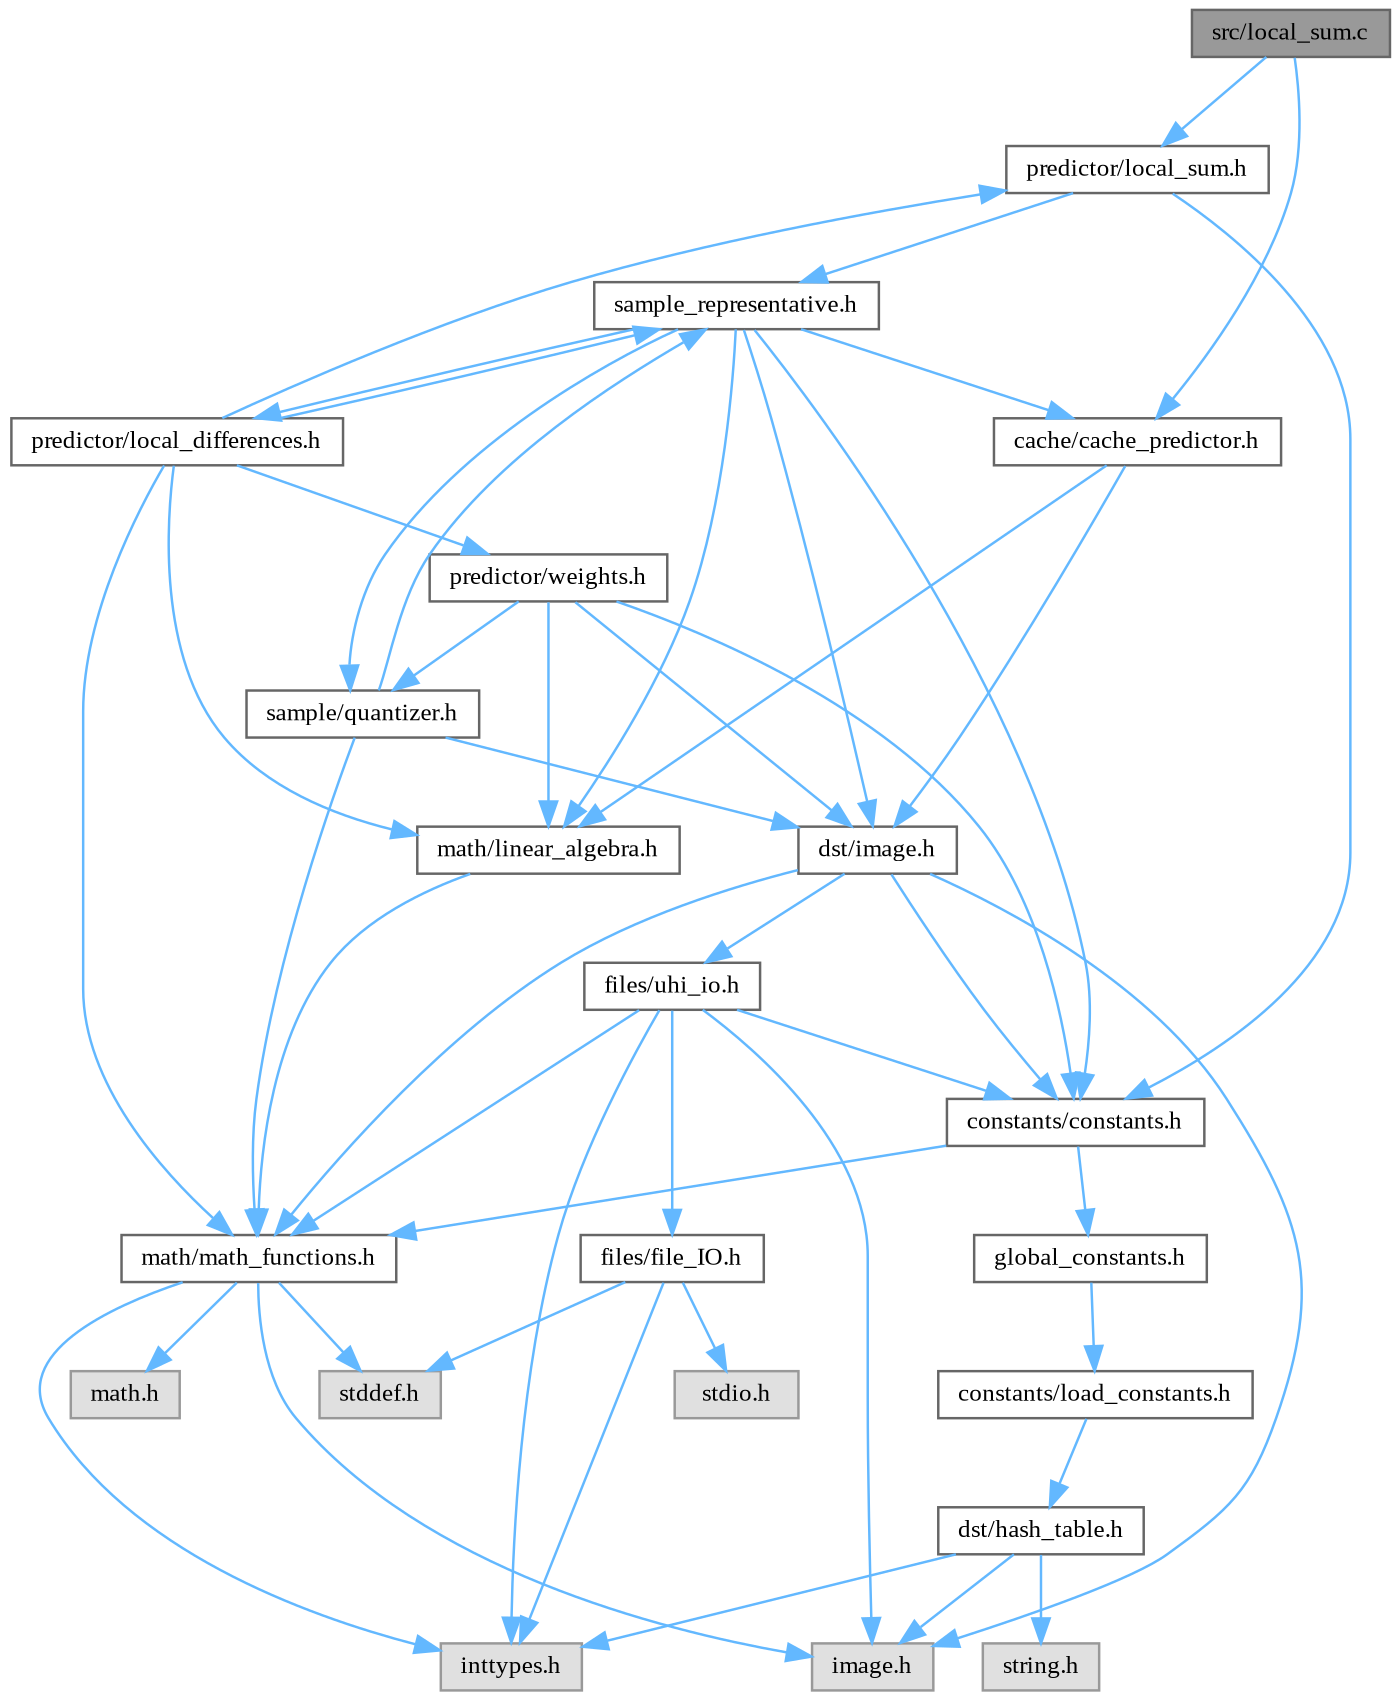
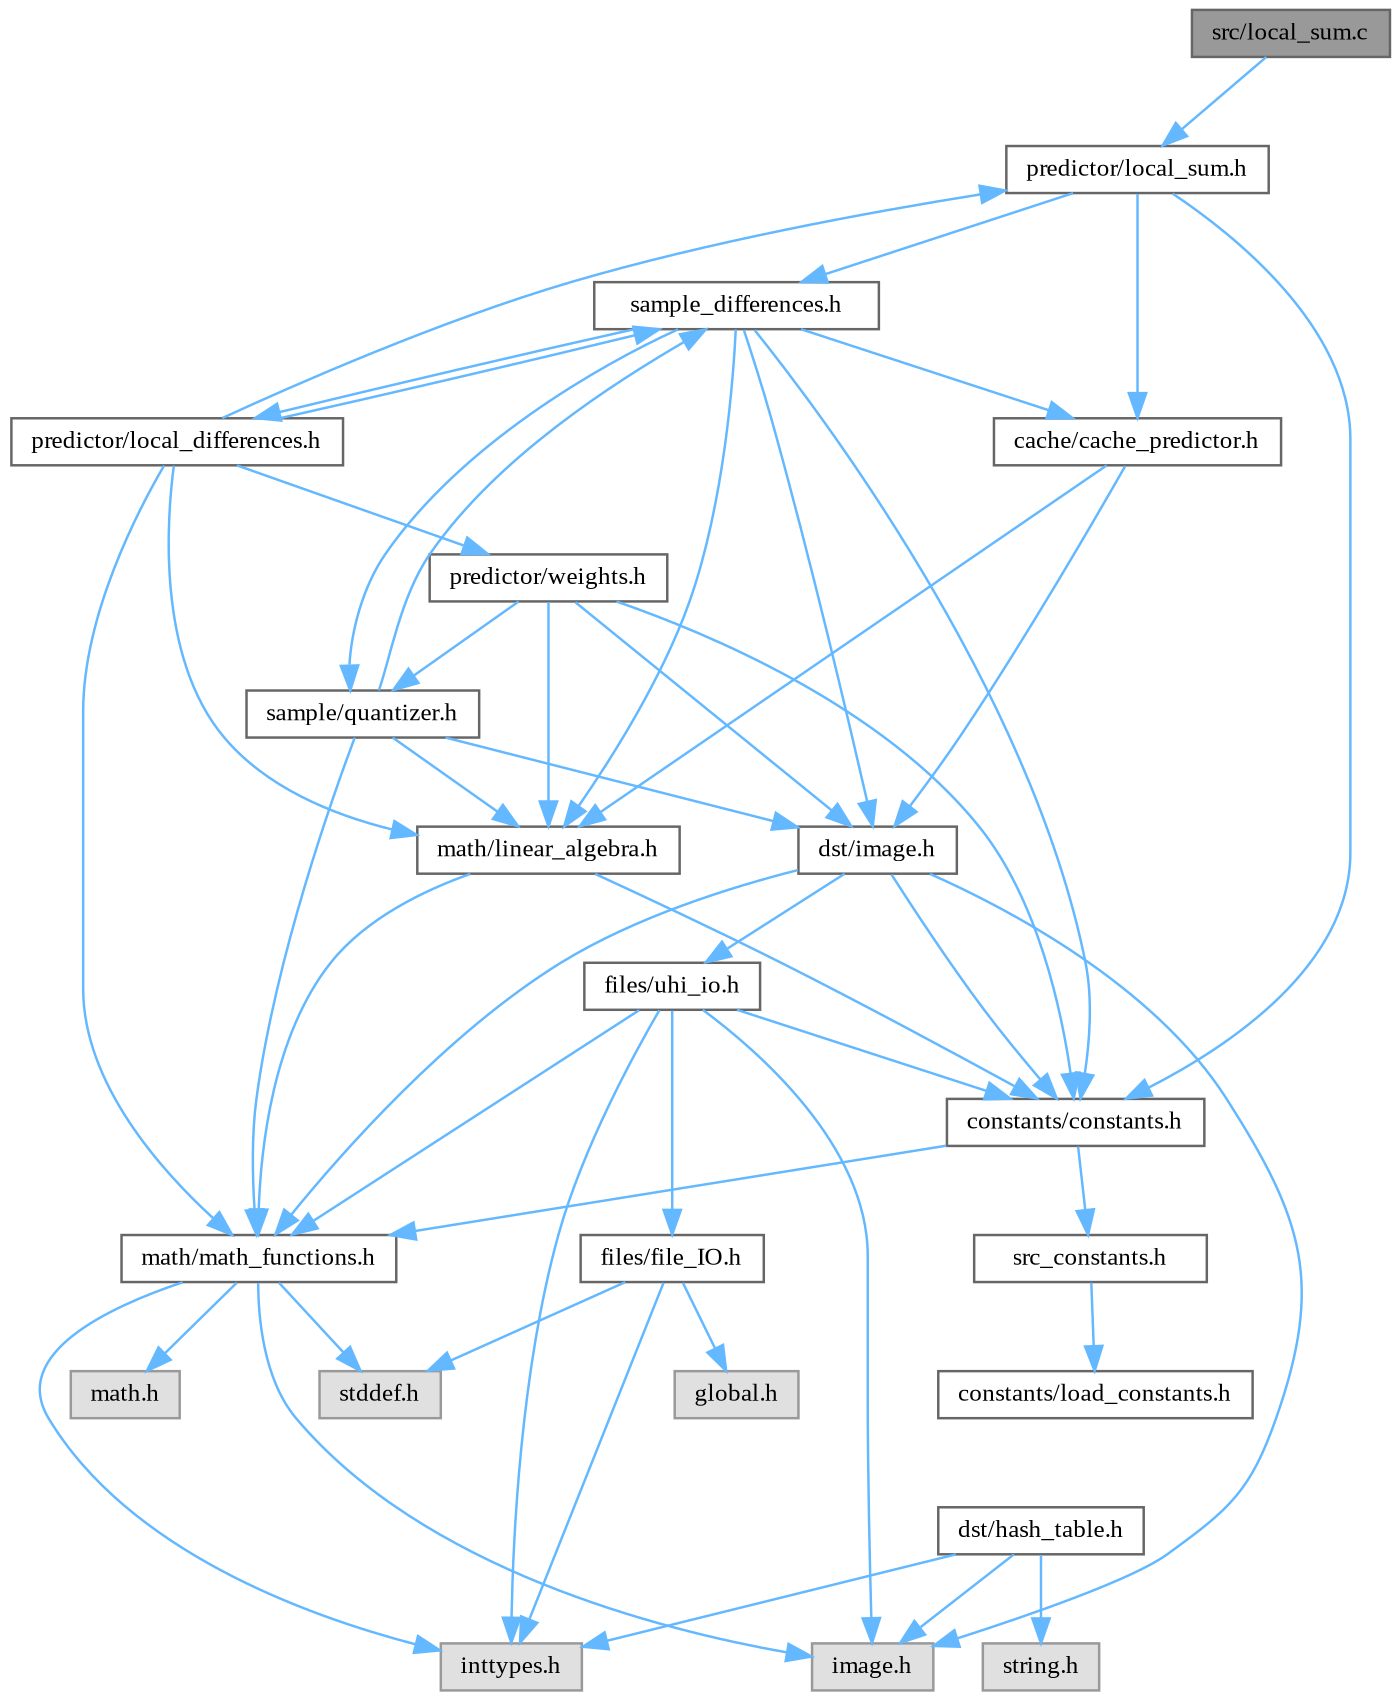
(1273, 241) -> (1138, 293)
(737, 306) -> (737, 306)
none -> (445, 775)
none -> (807, 976)
(1090, 1259) -> (1090, 1259)
(737, 1395) -> (737, 1395)
(1073, 1451) -> none
